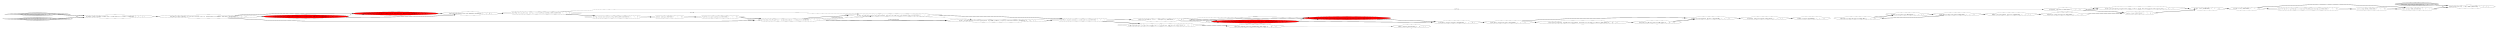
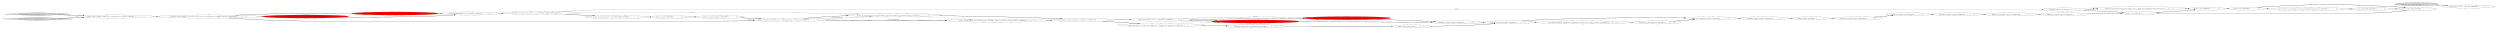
(2440, 8) -> (2283, 13)
(1914, 17) -> (1832, 18)
(1338, 26) -> (1338, 26)
none -> (1462, 26)
